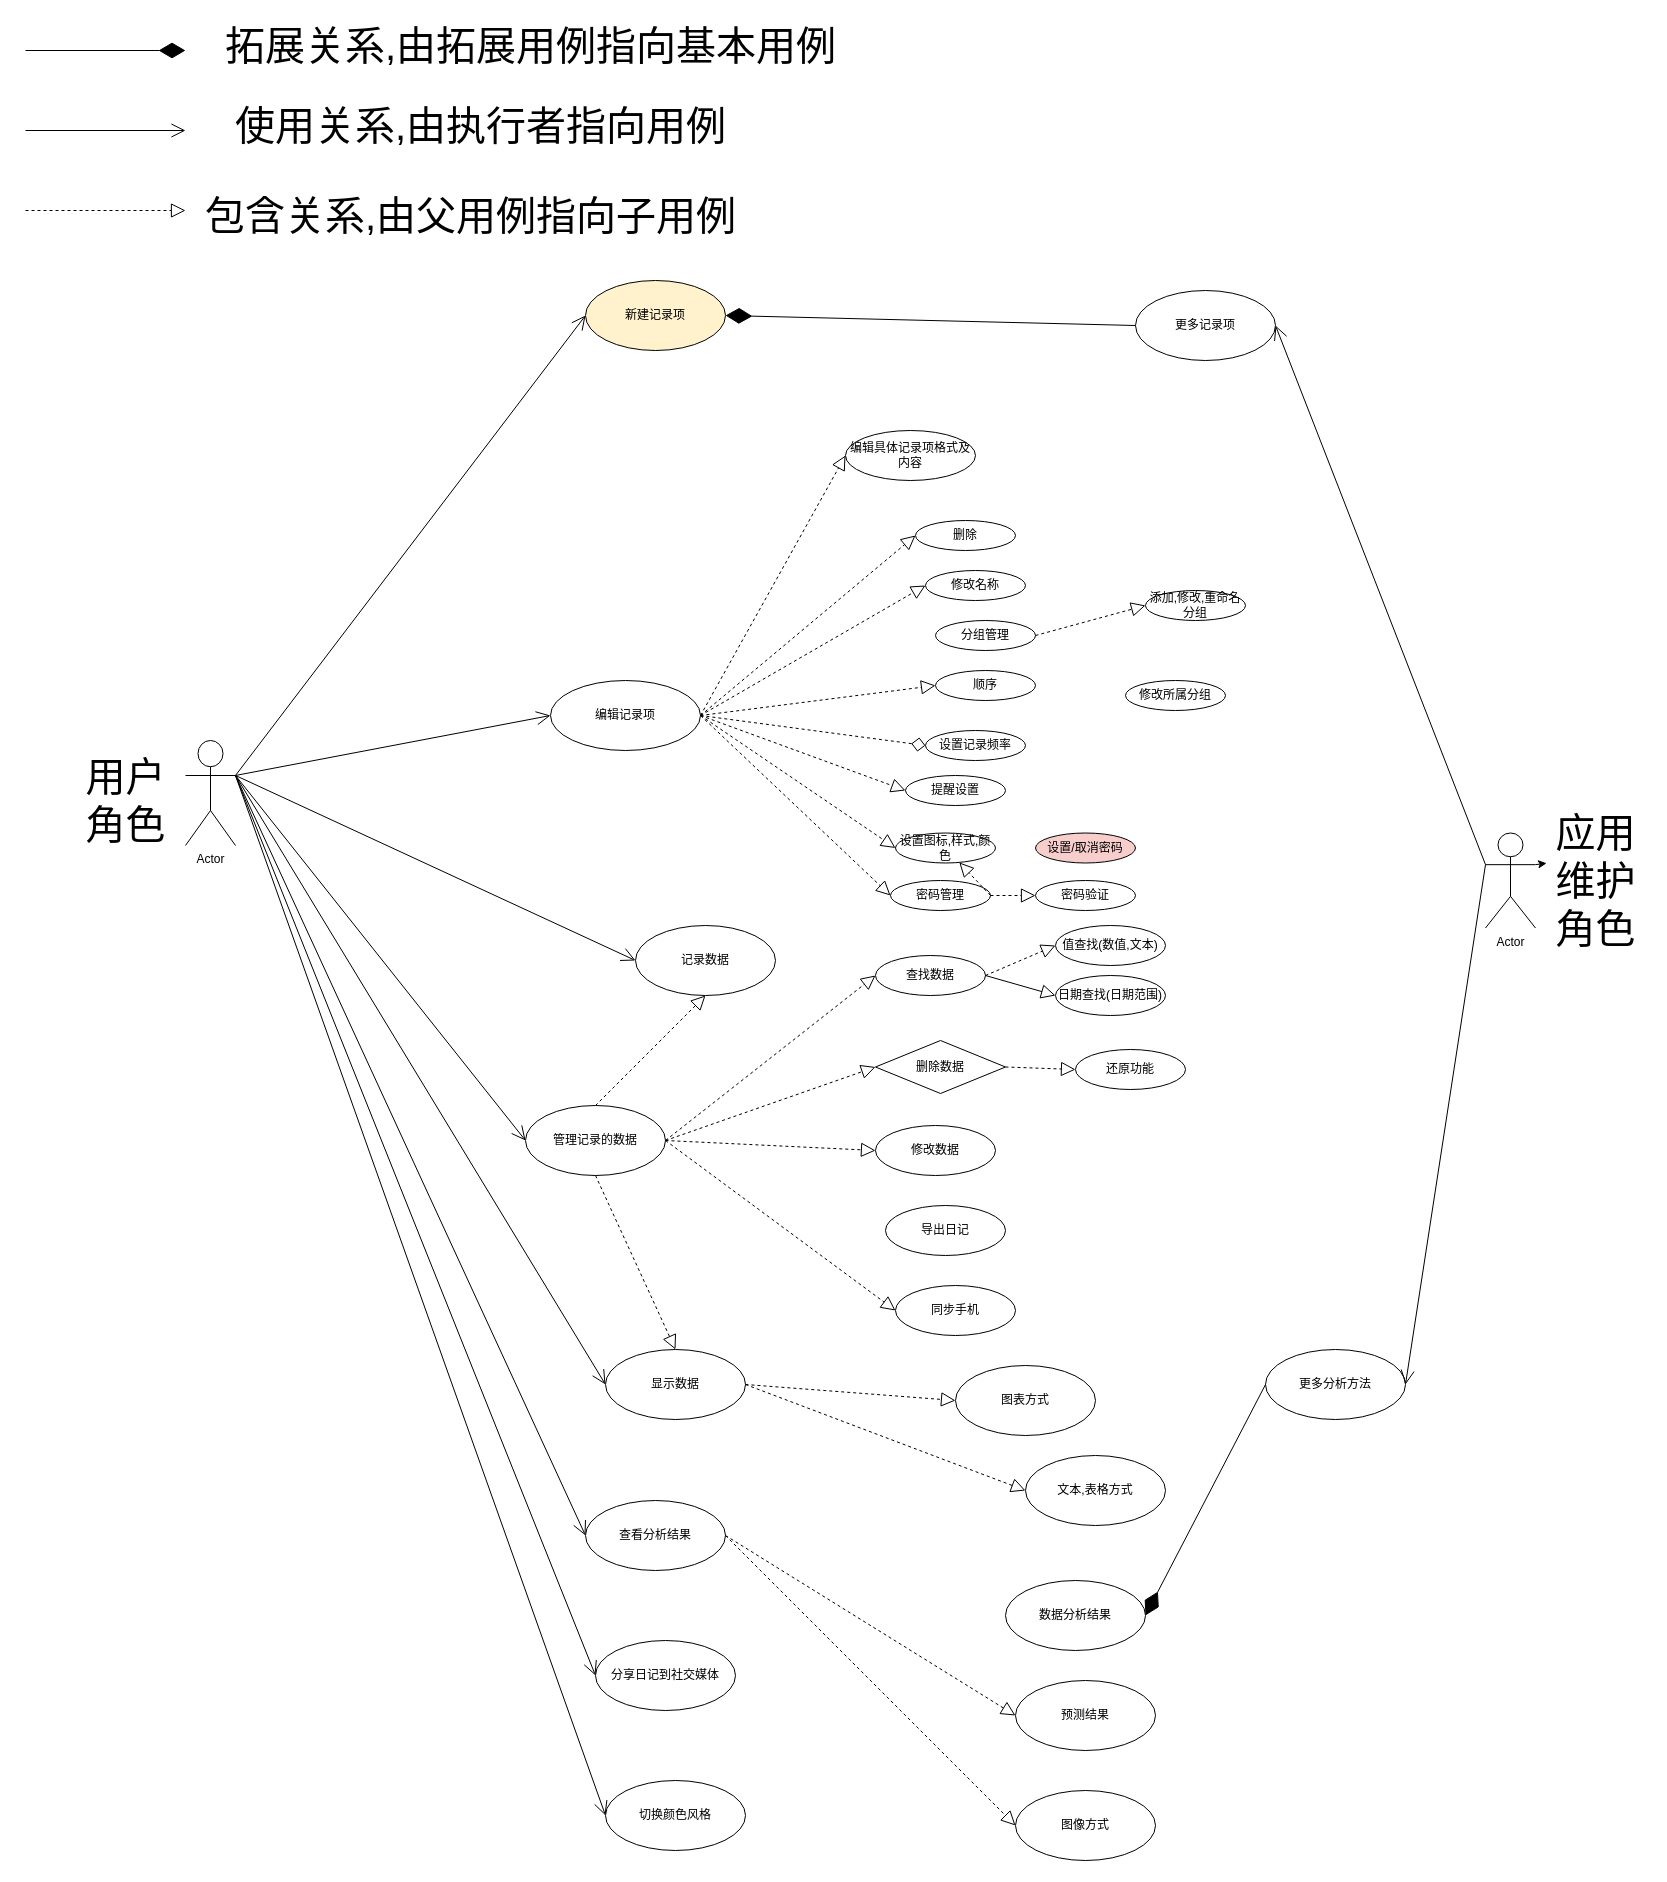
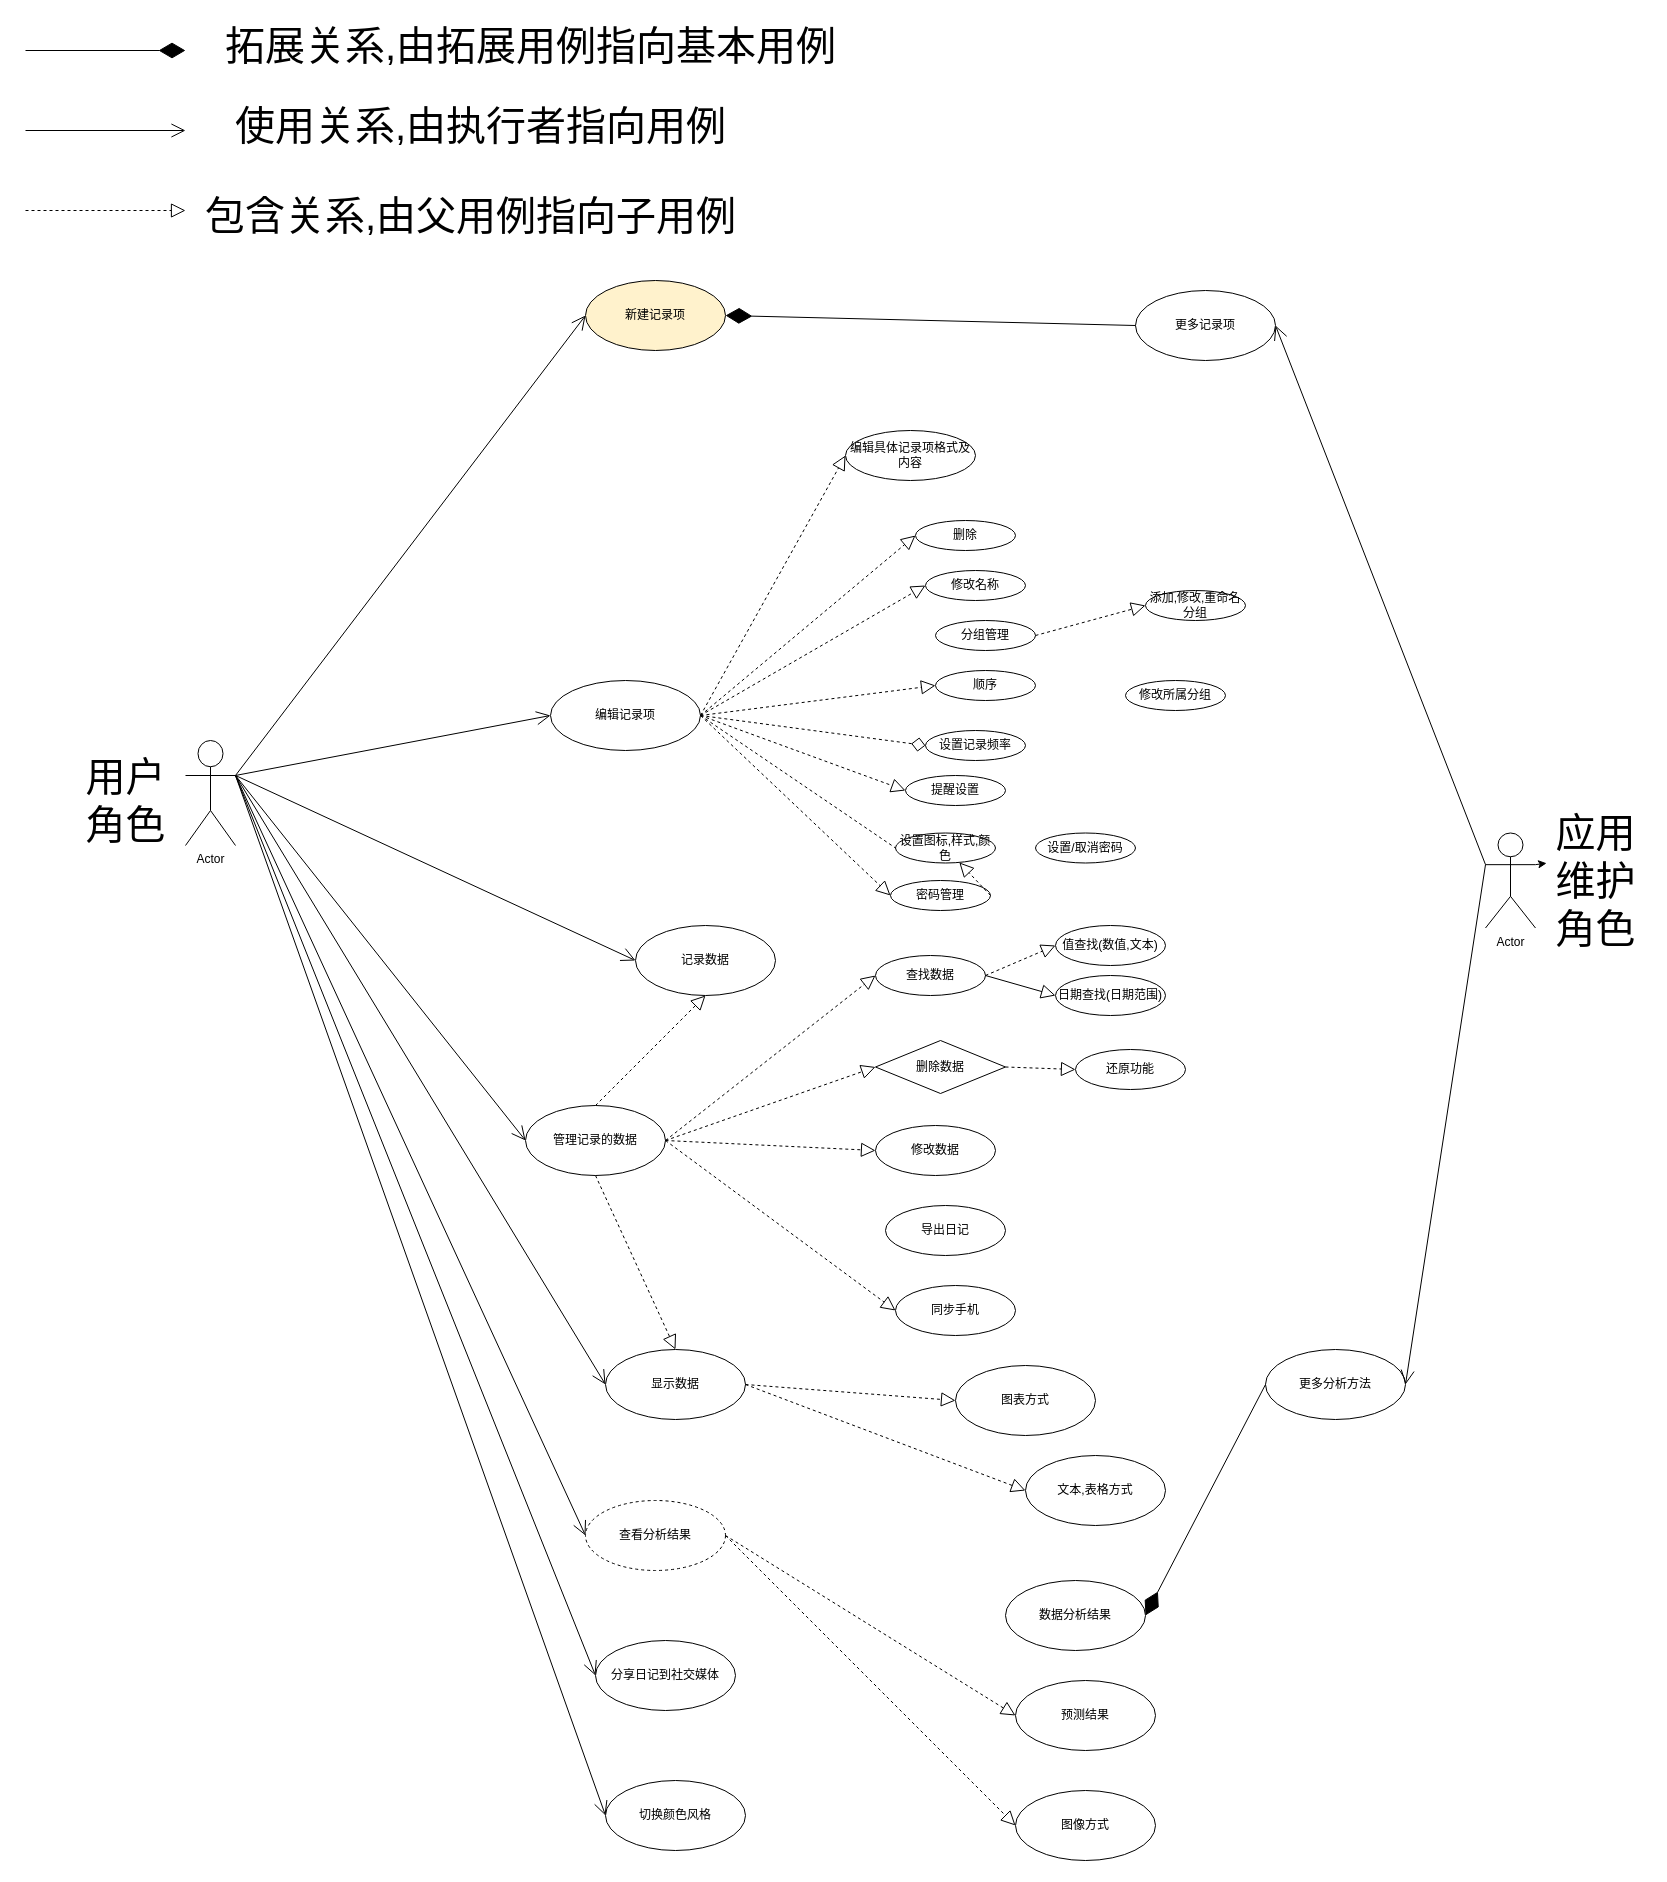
(882, 839) -> (887, 842)
(1086, 848) -> (1086, 848)
(1006, 896) -> none
(1086, 896) -> none
(656, 1536) -> (656, 1536)
